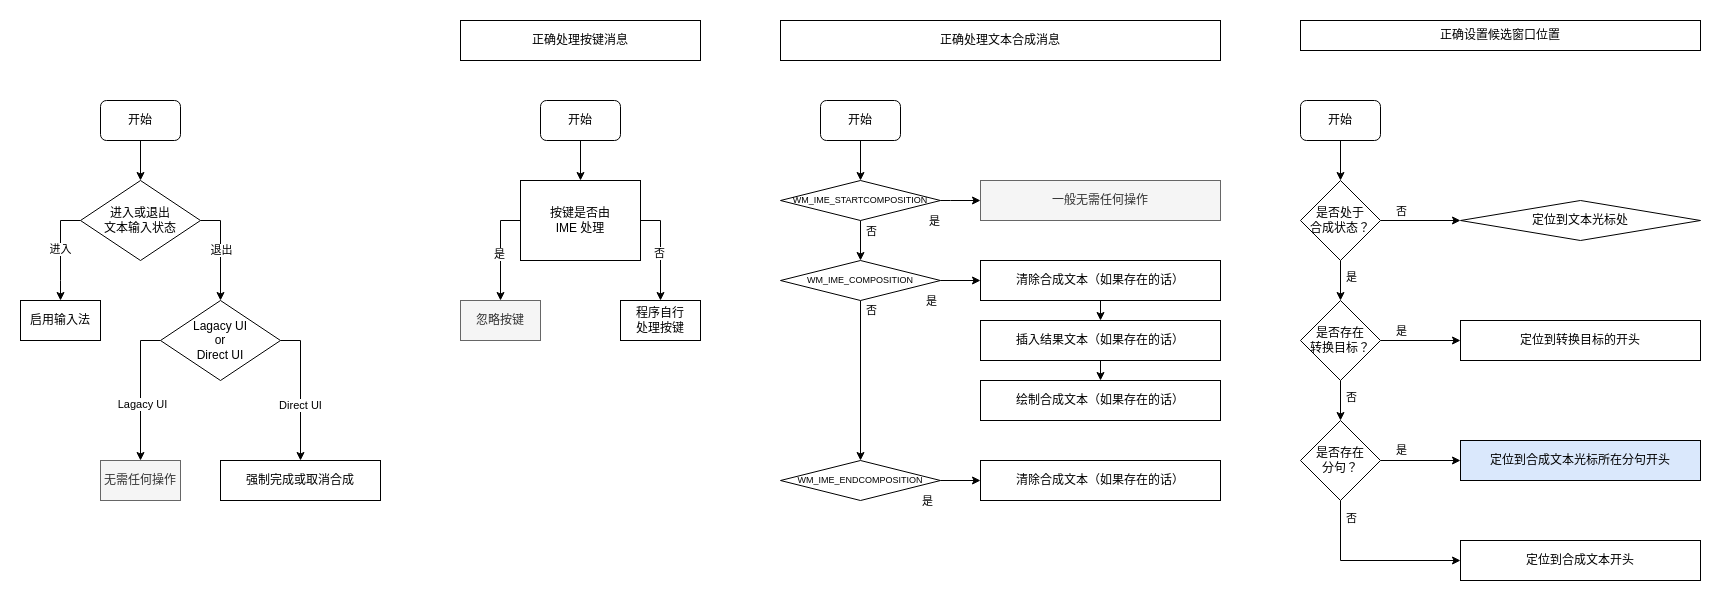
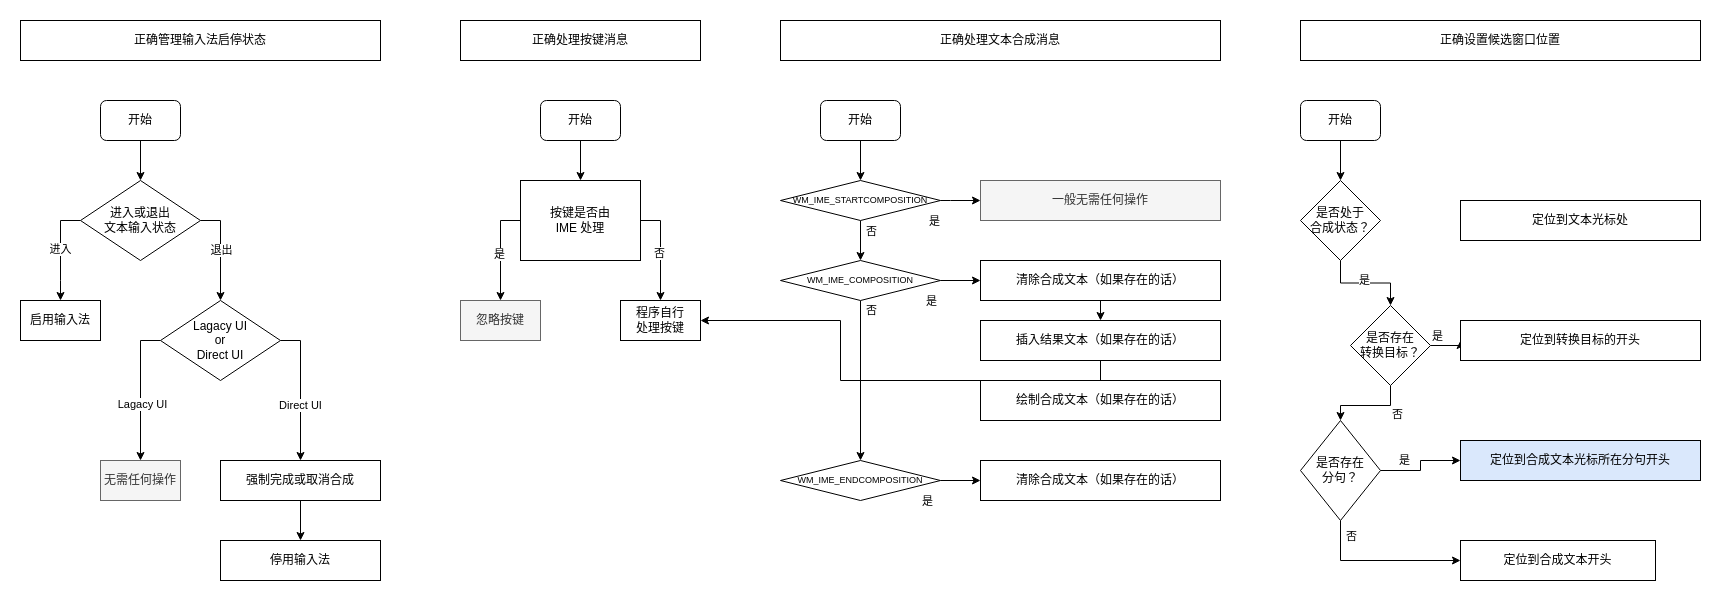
(1501, 36) -> (1501, 41)
none -> (201, 41)
(1417, 221) -> none
(1581, 221) -> (1581, 221)
(1341, 341) -> (1391, 346)
(1101, 372) -> (841, 355)
(1341, 461) -> (1341, 471)
none -> (301, 517)
none -> (301, 561)
(1581, 561) -> (1558, 561)
